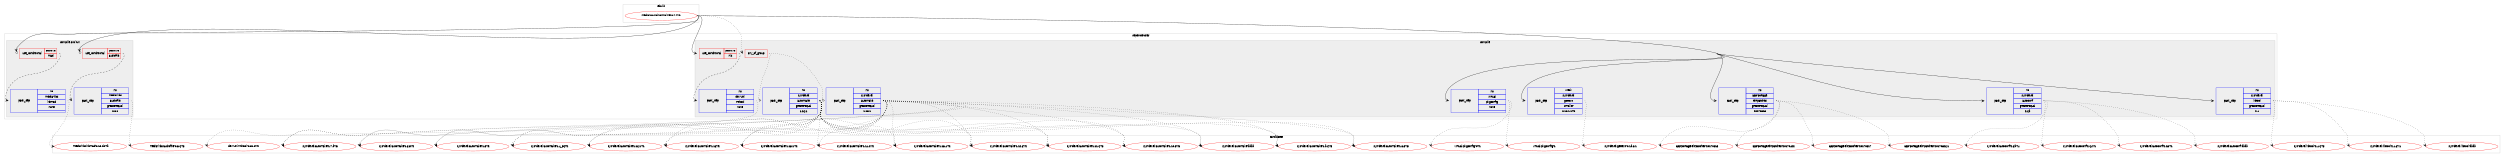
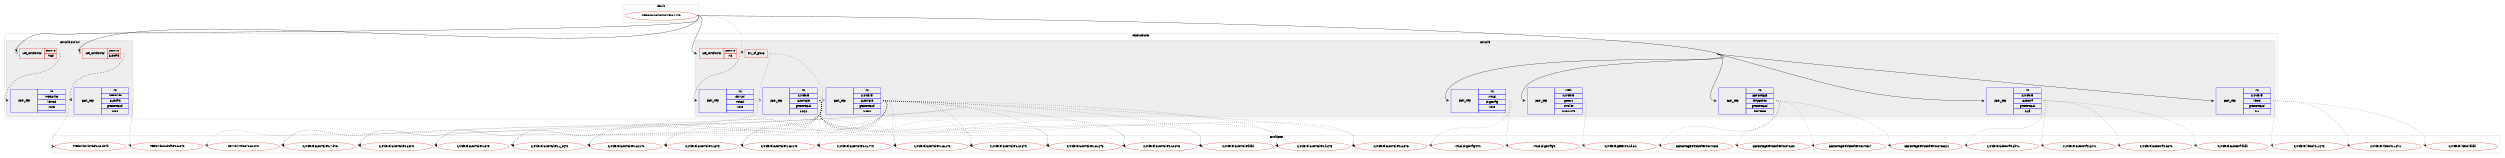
(167, 146) -> (167, 146)
(856, 146) -> (856, 146)
